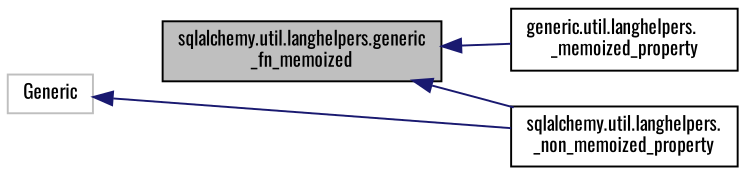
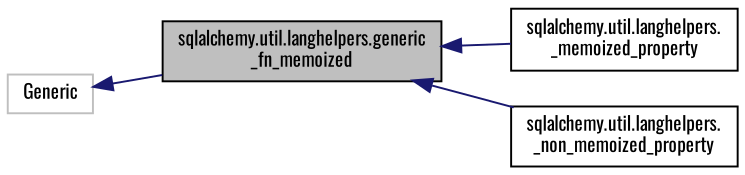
(624, 40) -> (624, 40)
(312, 113) -> (137, 79)
